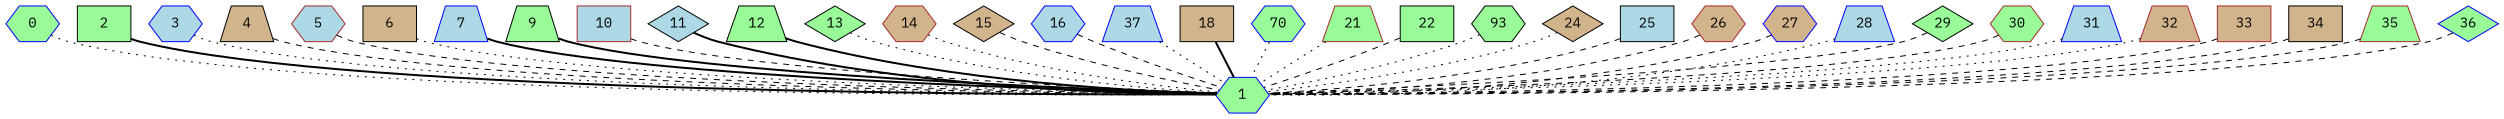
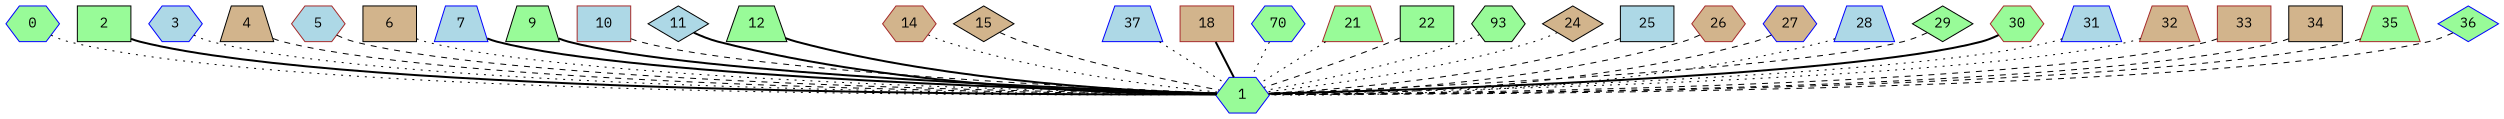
(835, 24) -> none
(1058, 24) -> none
(1207, 24) -> (1207, 24)
(1635, 79) -> (1635, 79)
